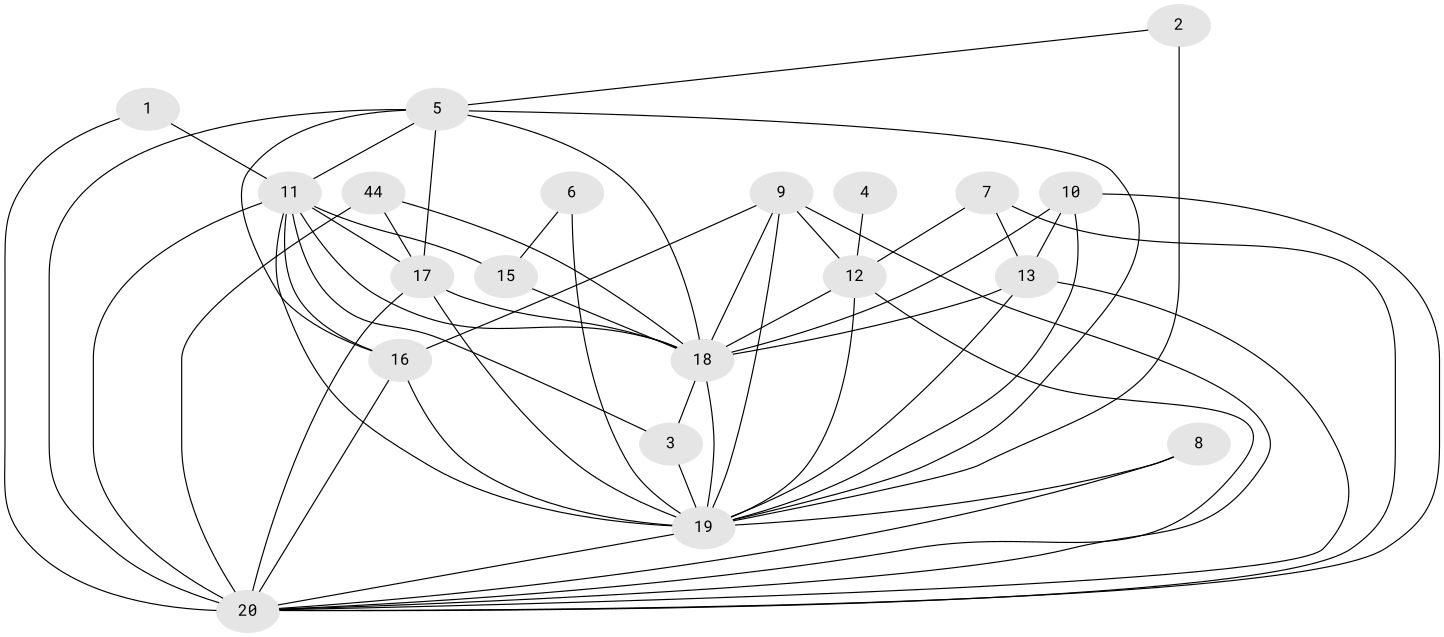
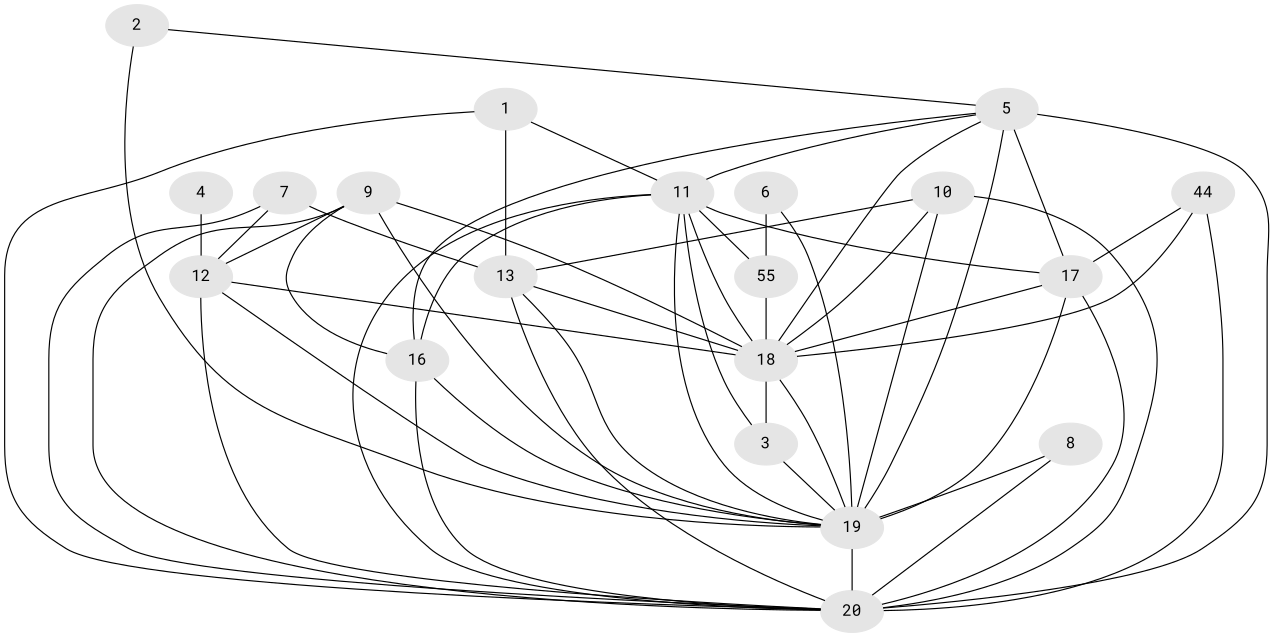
none -> (506, 193)
(506, 277) -> (766, 277)
